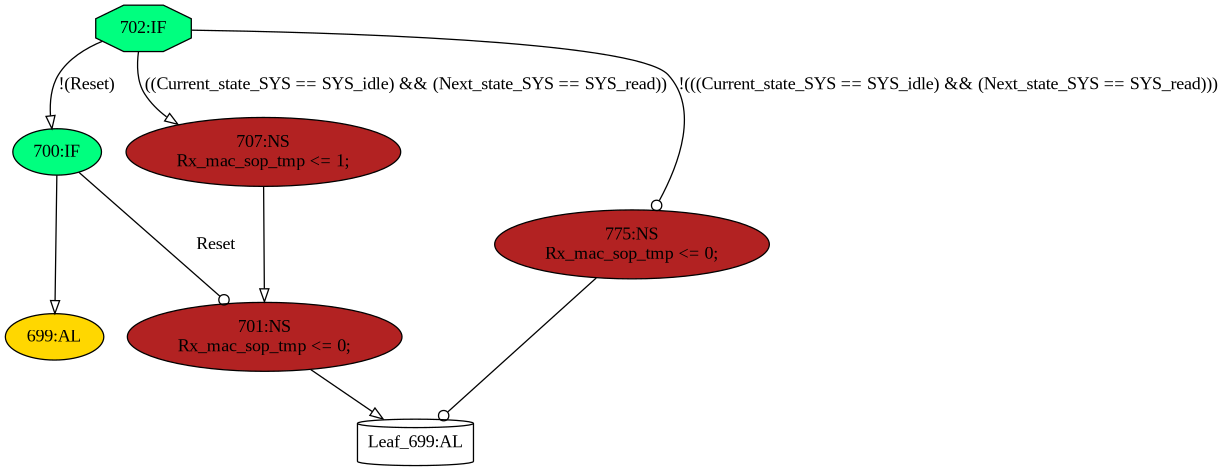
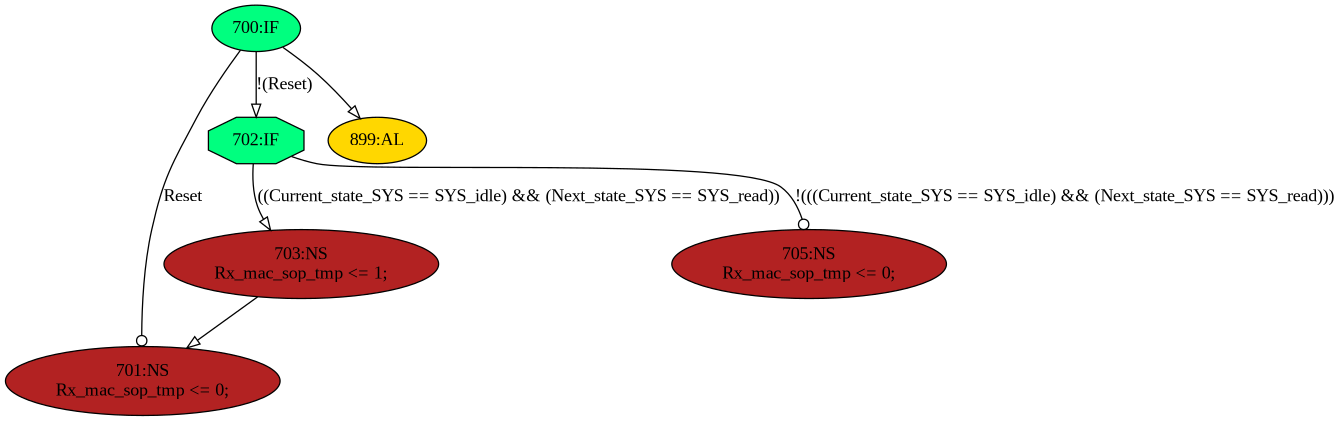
(62, 69) -> (256, 78)
(263, 152) -> (301, 264)
(632, 244) -> (809, 264)
(55, 337) -> (377, 140)
(415, 442) -> none
